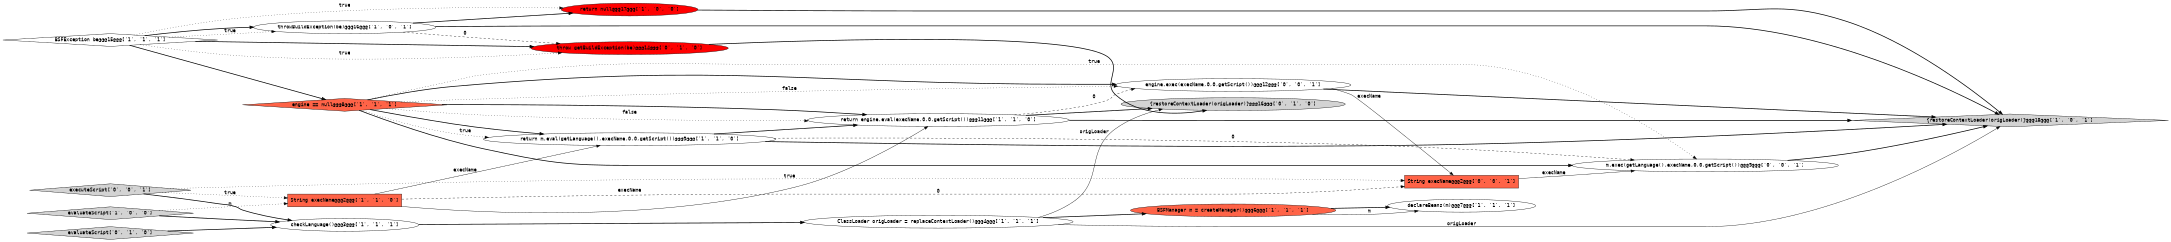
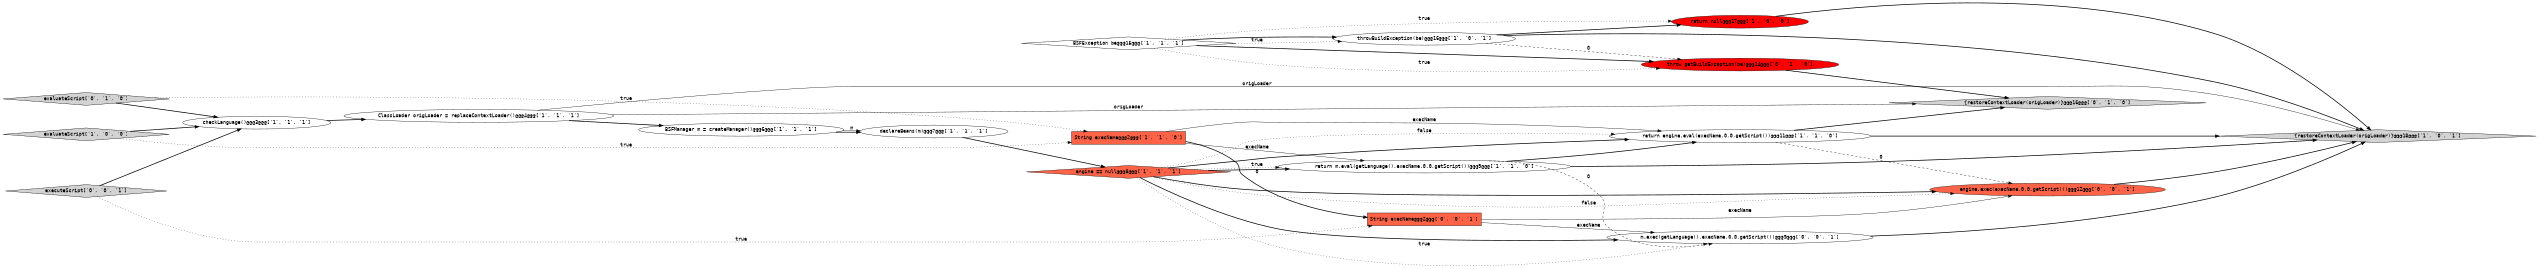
(226, 72) -> (1032, 152)
(1233, 85) -> (2048, 190)
(1233, 104) -> (2048, 103)
(1393, 127) -> (1745, 218)
(902, 194) -> (1273, 193)
(223, 195) -> (597, 101)
(230, 204) -> (626, 145)
(1233, 210) -> (741, 130)
